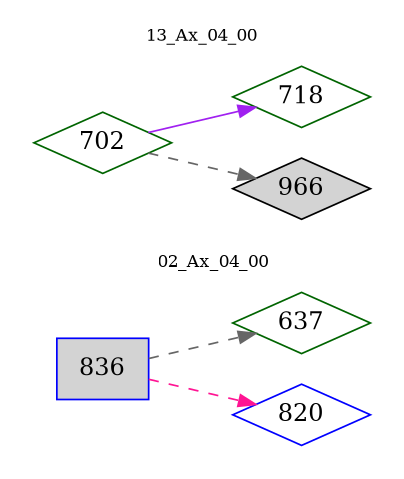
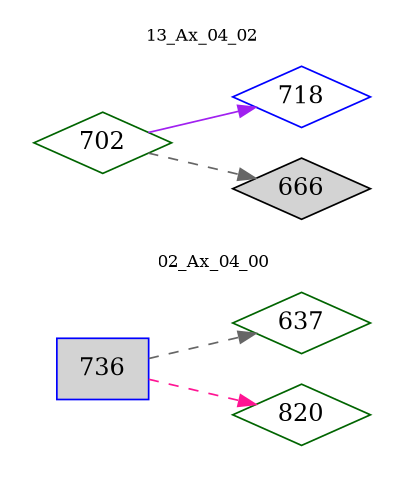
(202, 37) -> (202, 37)
(302, 97) -> (302, 97)
(302, 189) -> (302, 189)
(103, 369) -> (103, 369)
(302, 415) -> (302, 415)
